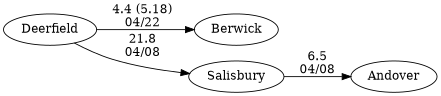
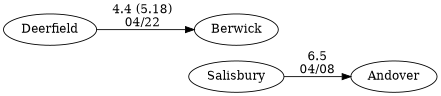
(126, 63) -> none
